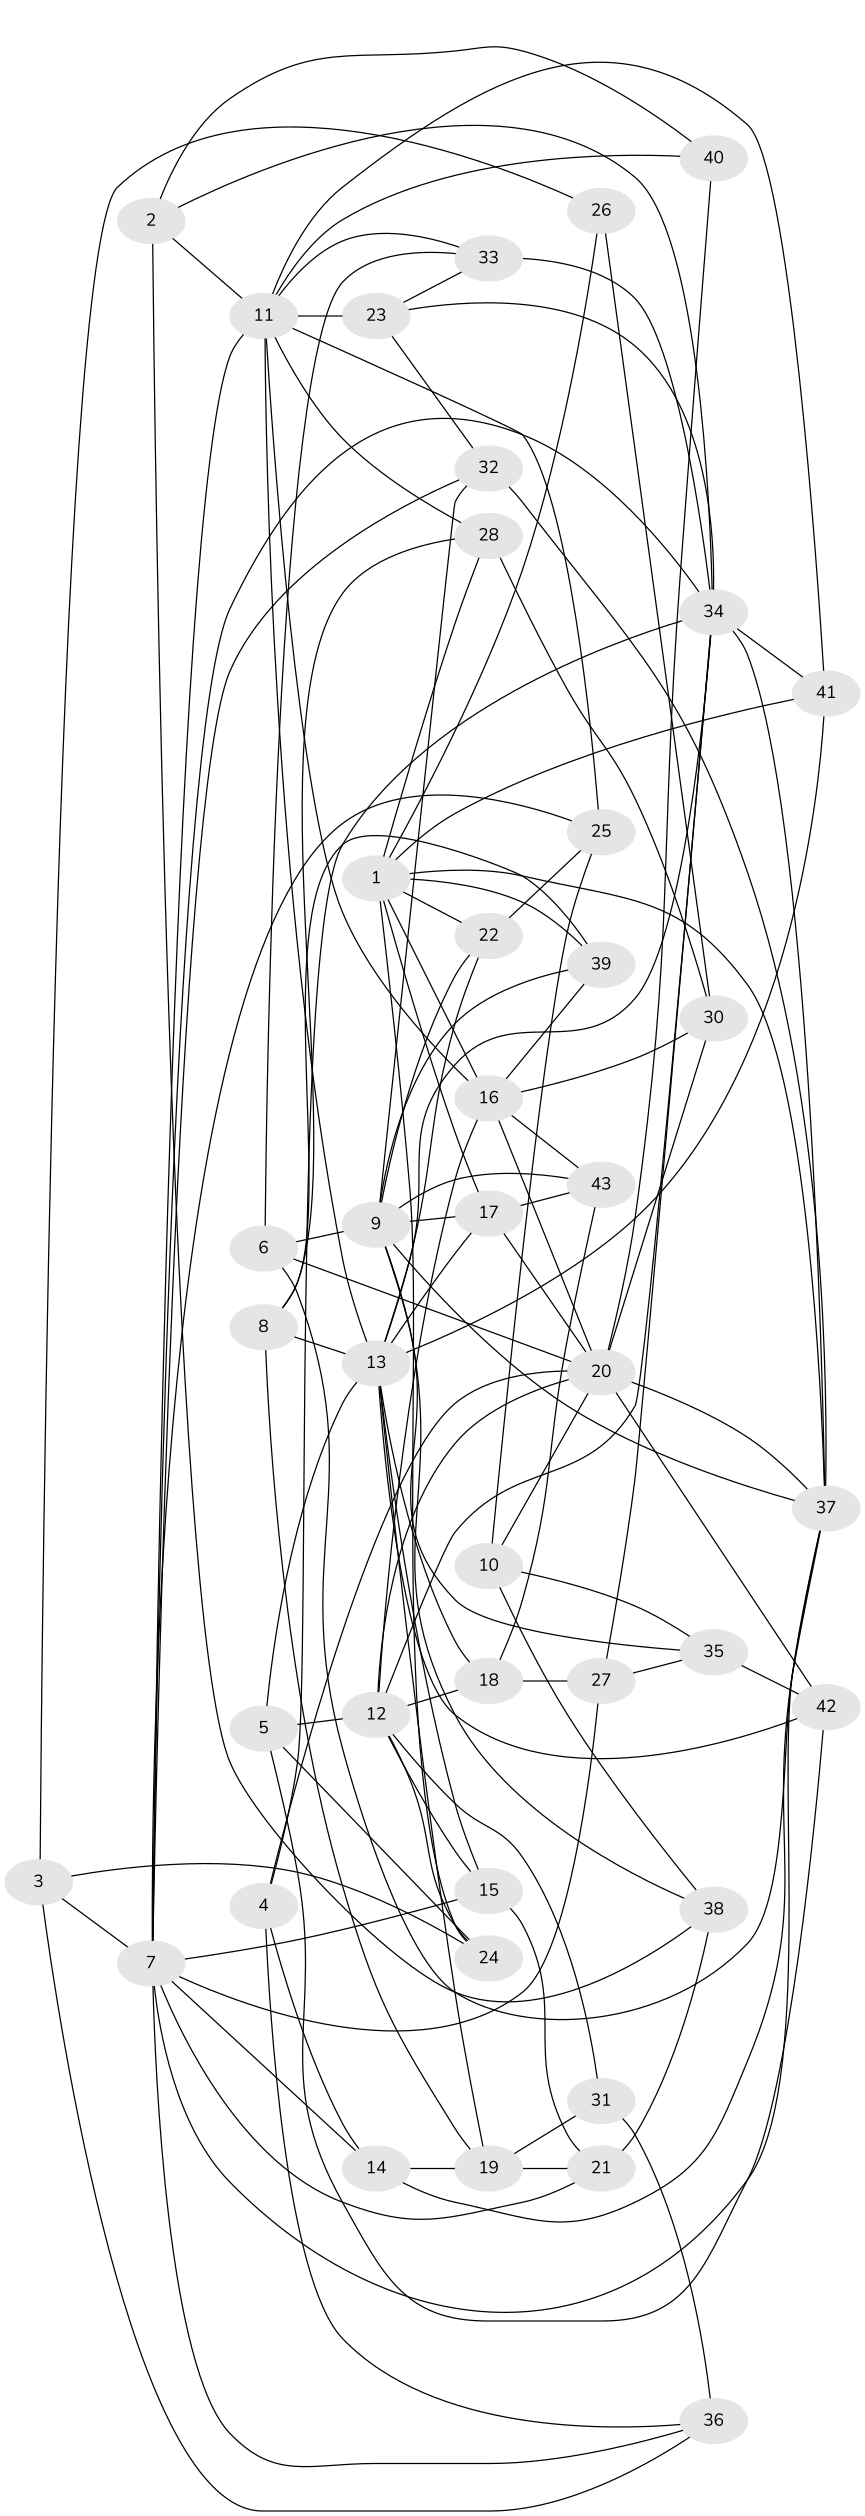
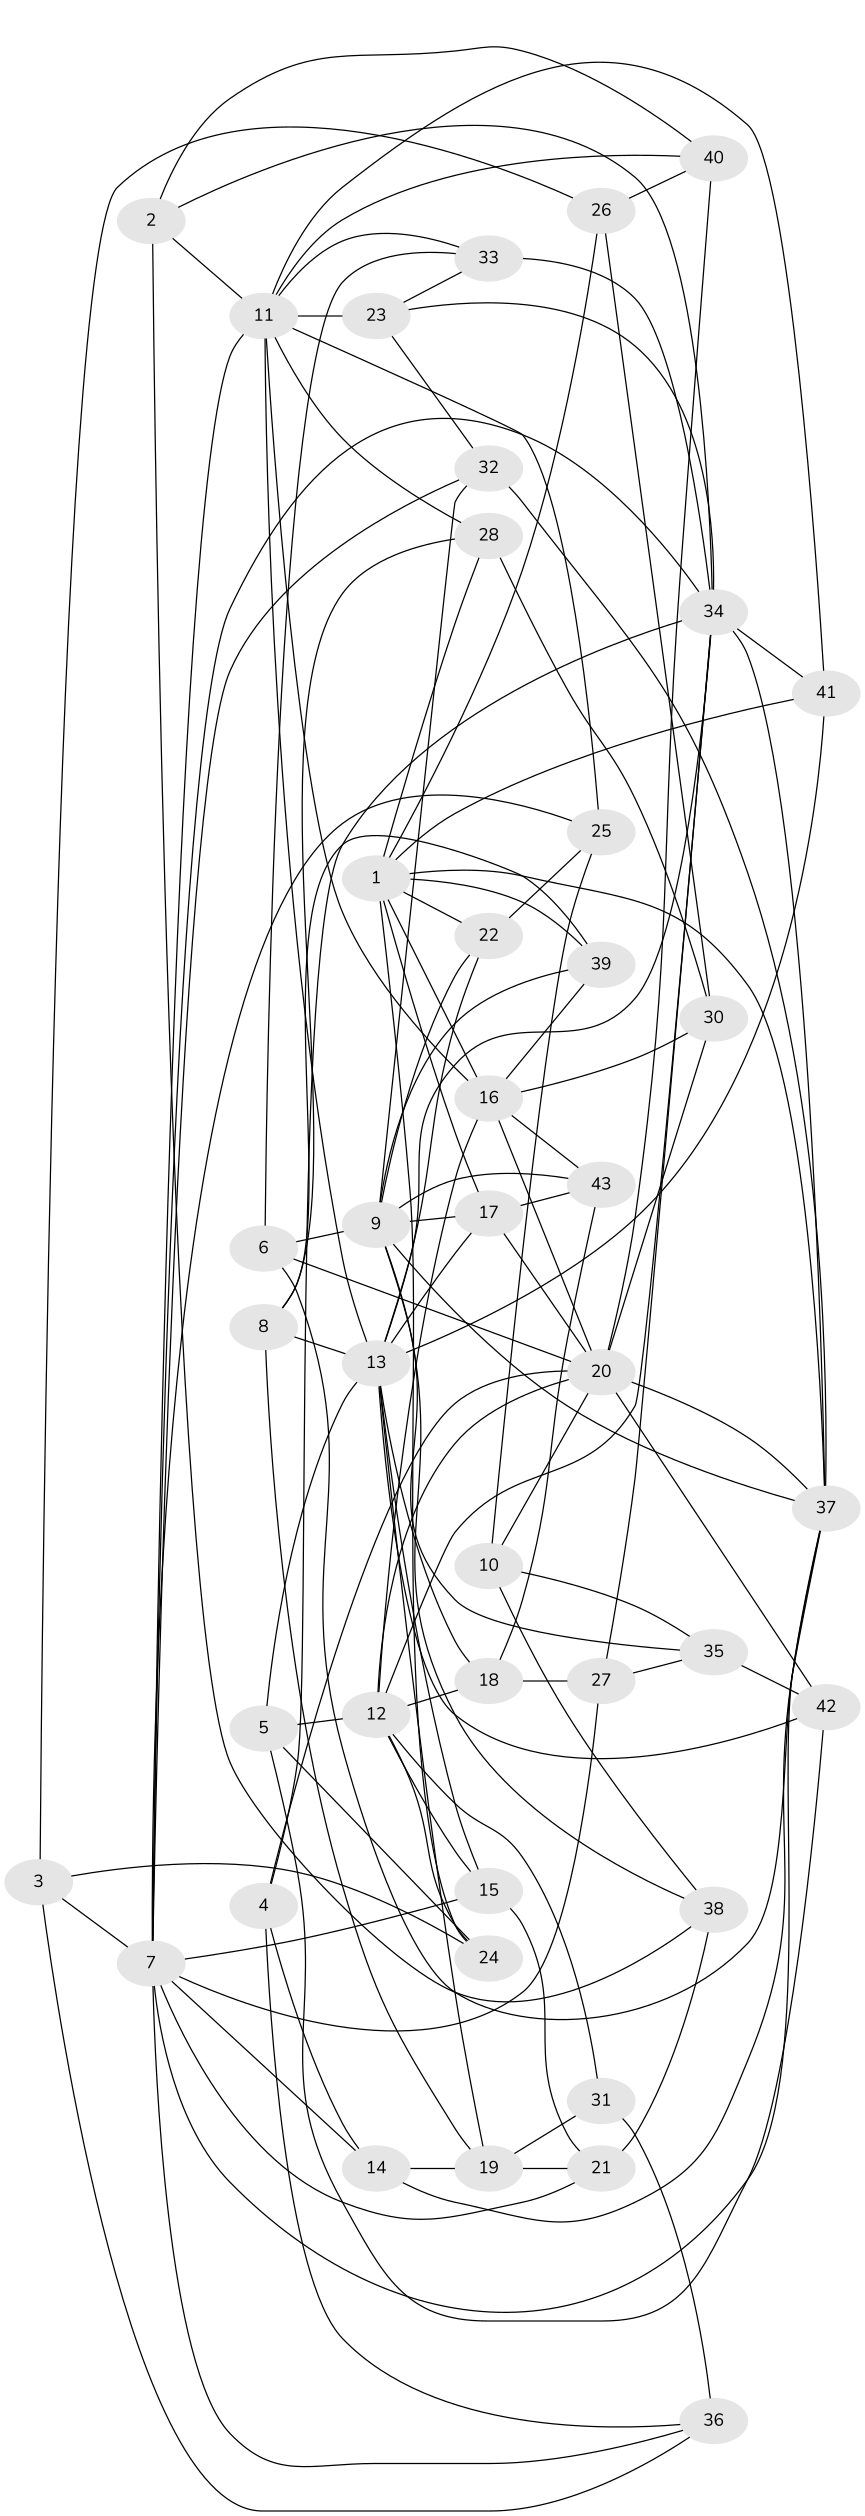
none -> (657, 185)
